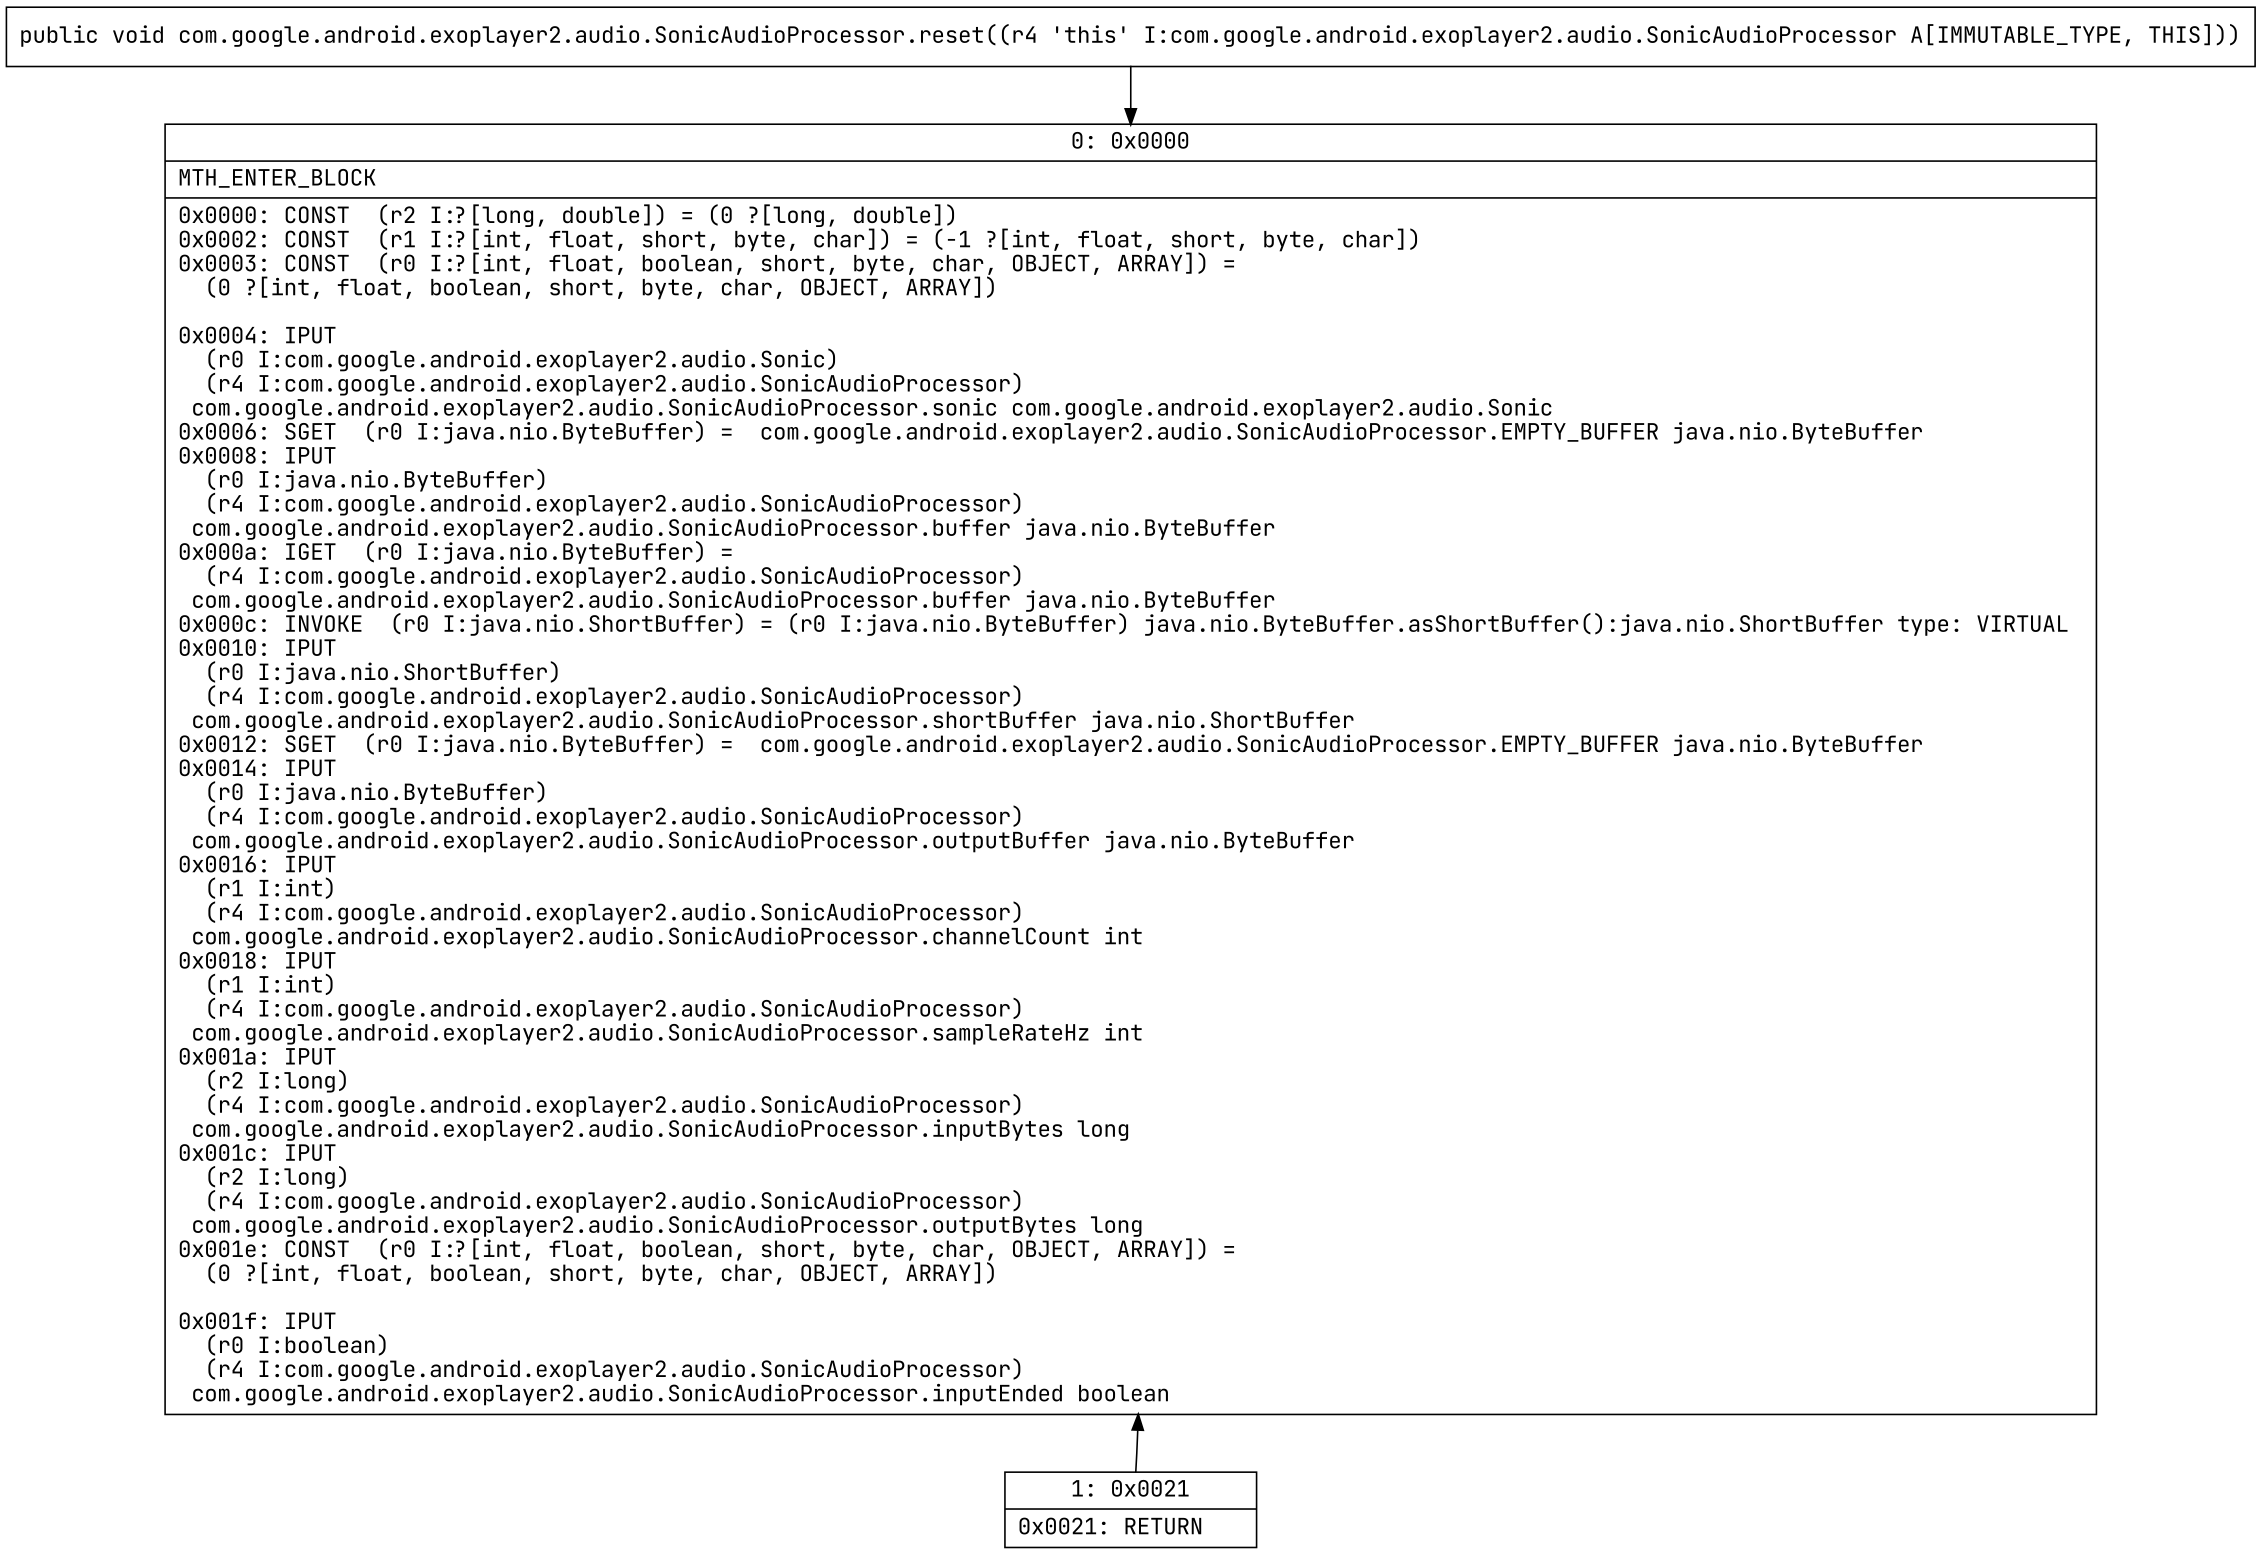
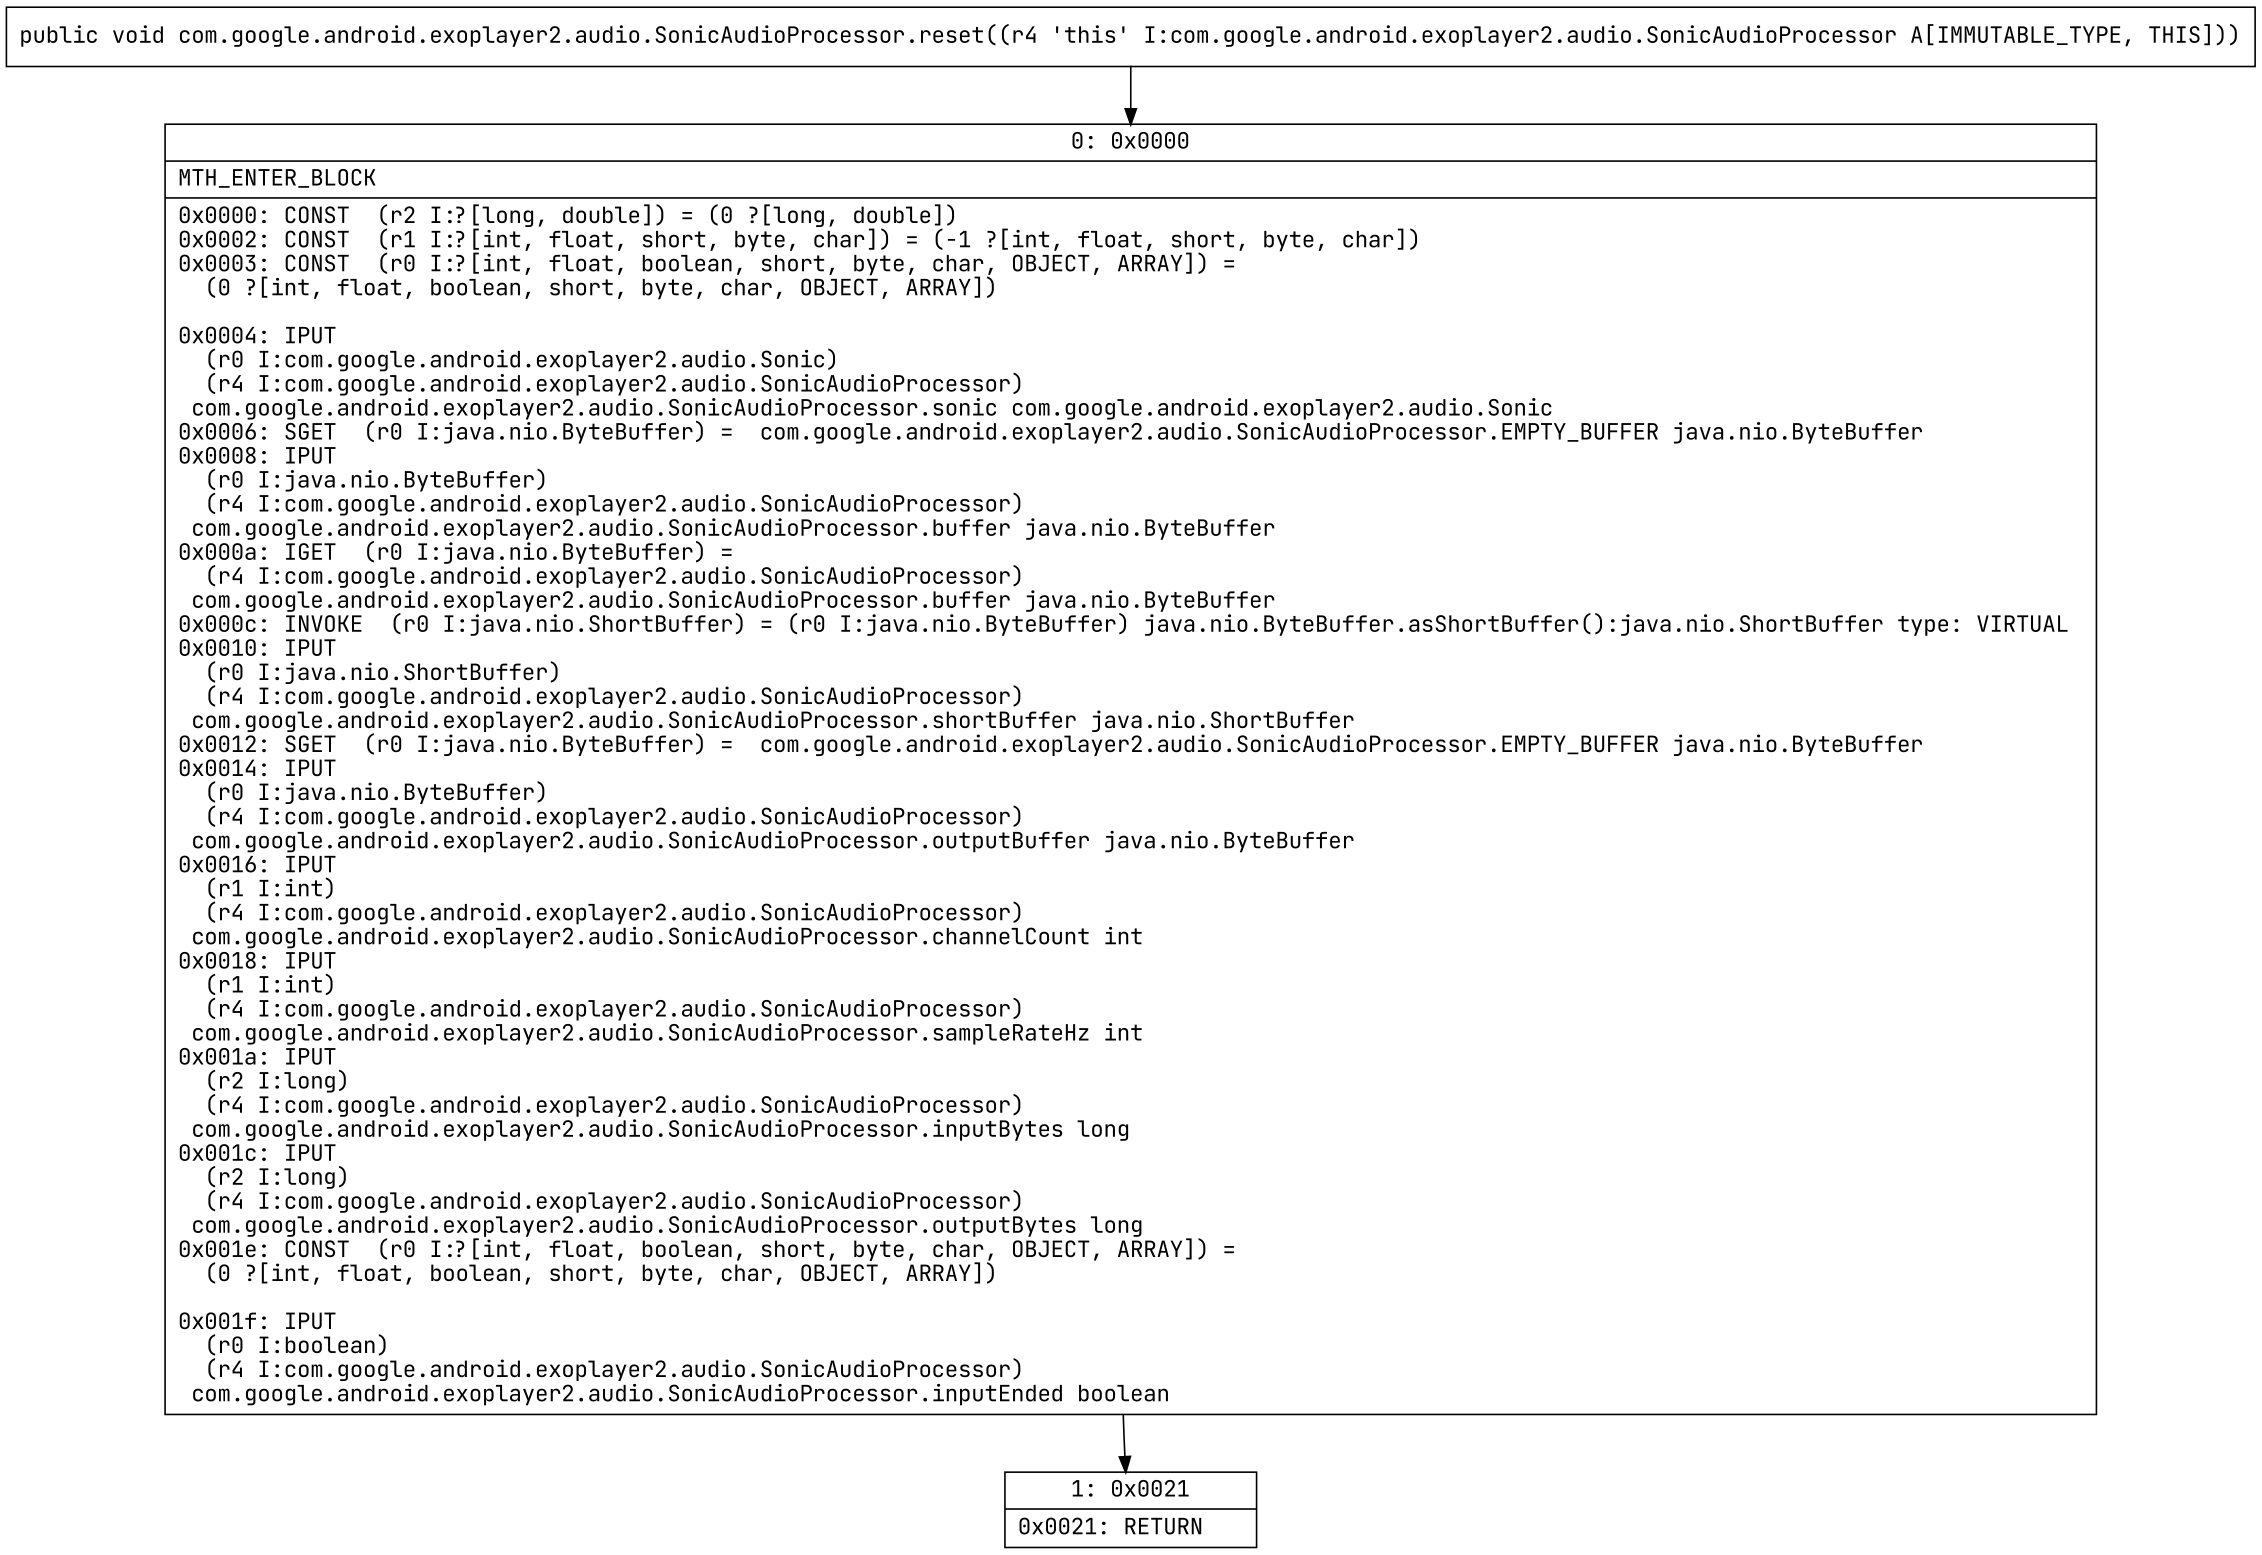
(1137, 1452) -> (1124, 1435)
